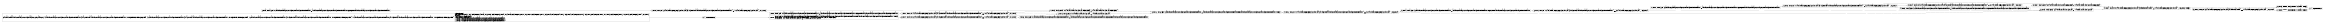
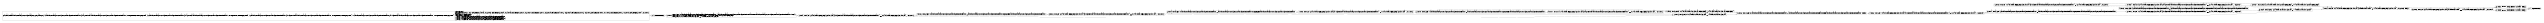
(1715, 8) -> none
none -> (1106, 14)
